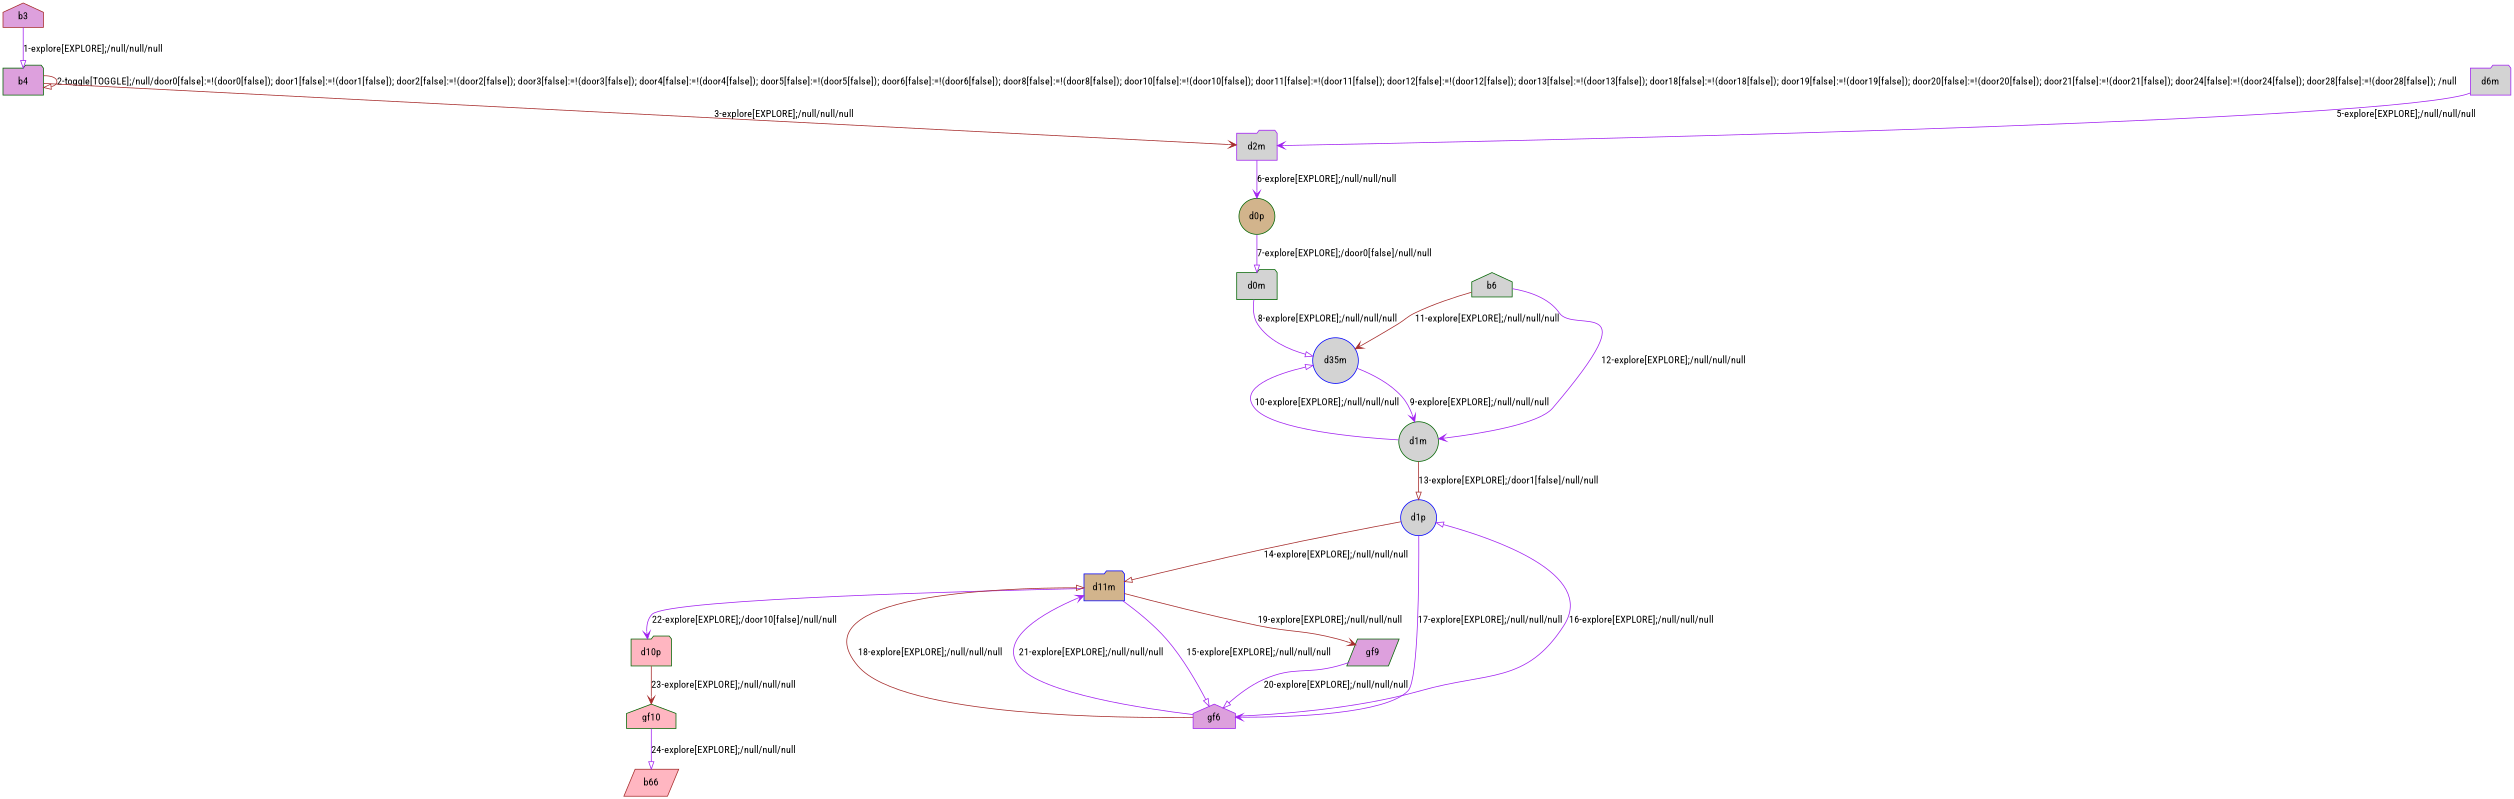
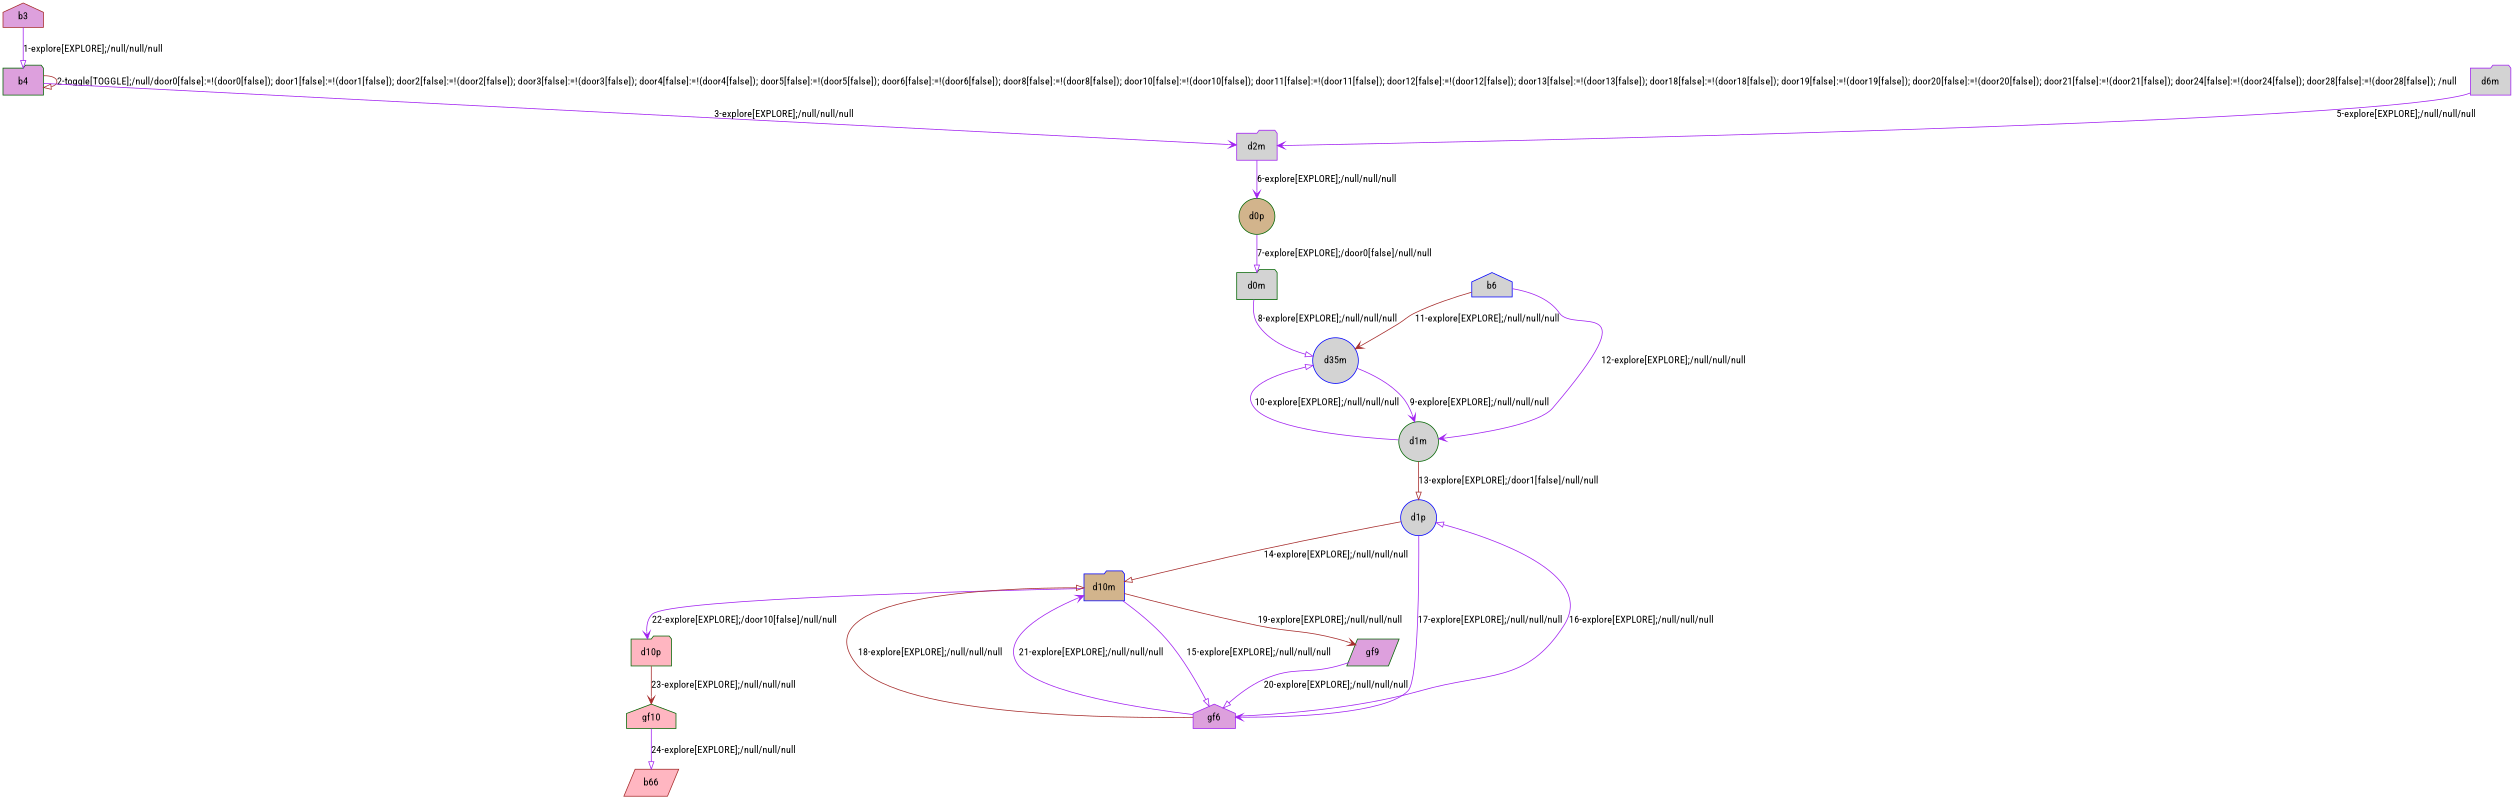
(636, 114) -> (636, 114)
(1492, 286) -> (1492, 286)
(1104, 587) -> (1104, 587)
